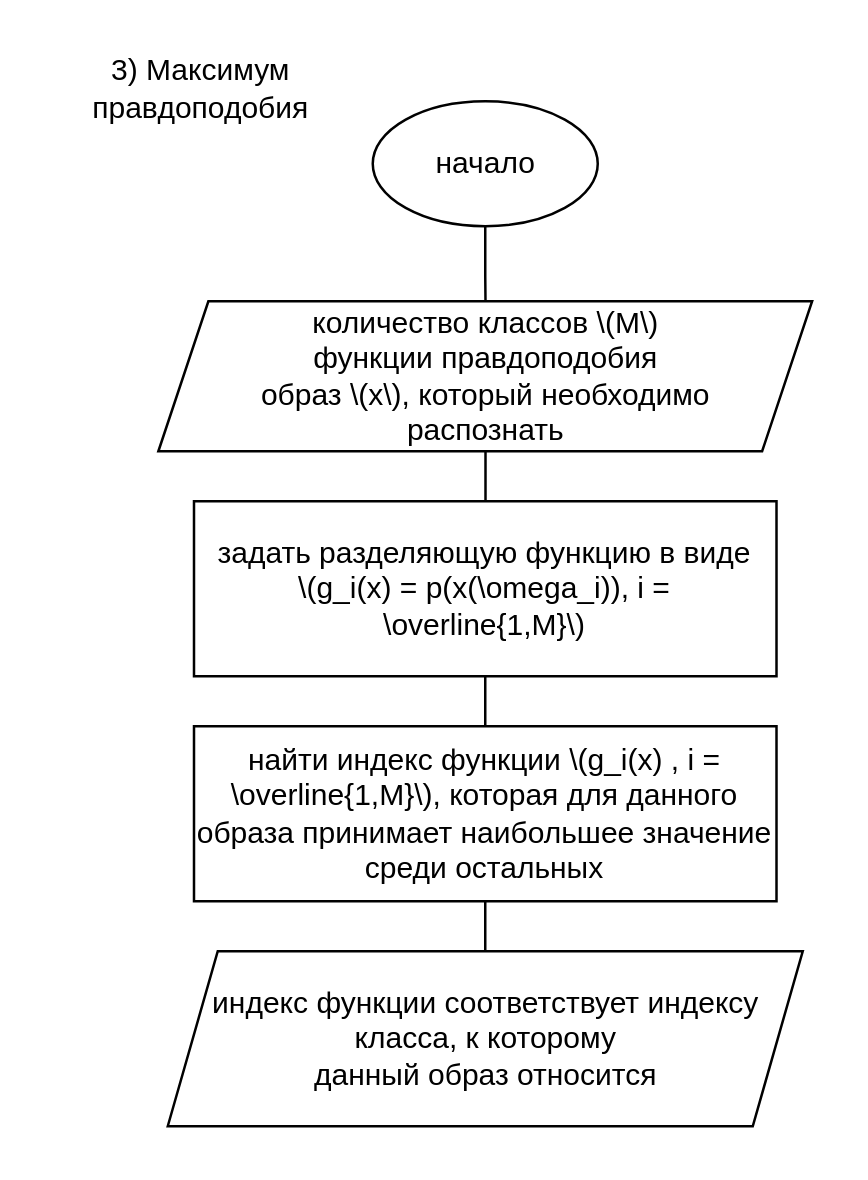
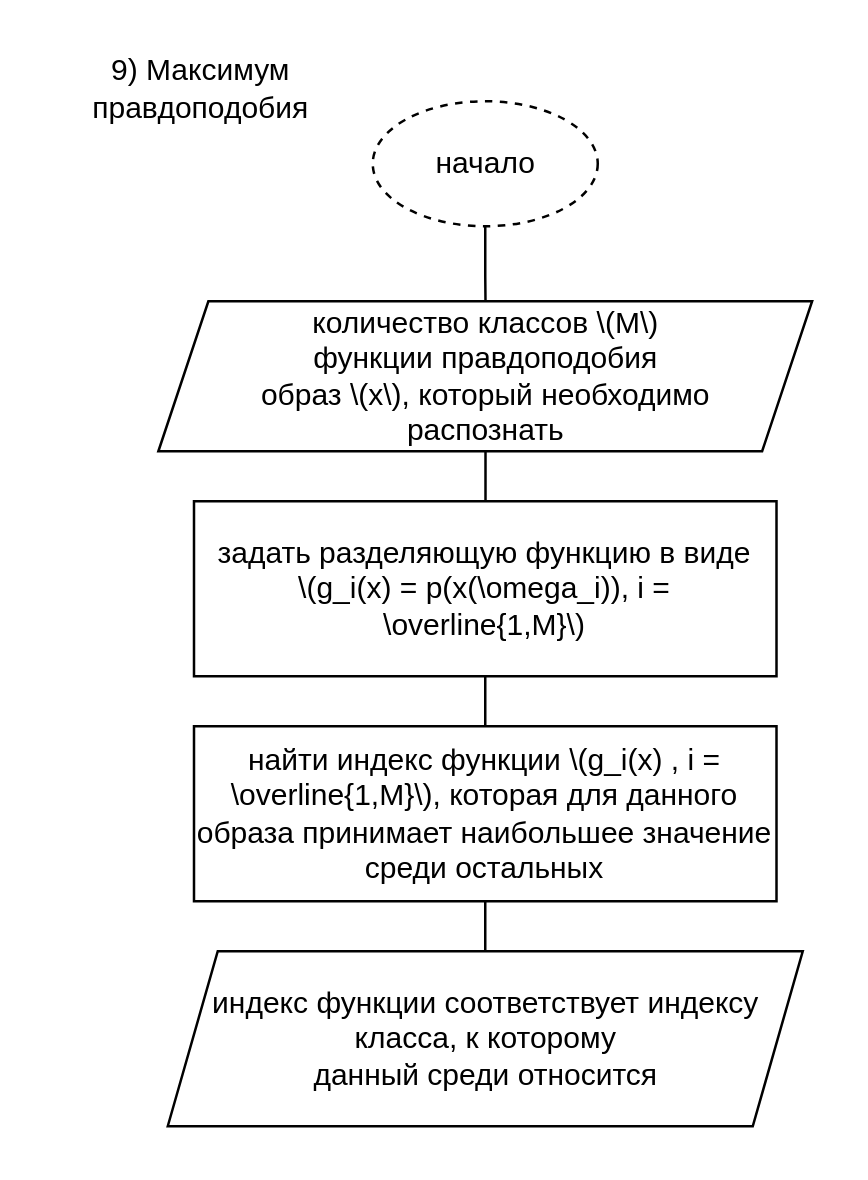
(201, 89) -> (201, 89)
(485, 164) -> (485, 164)
(486, 1039) -> (486, 1039)
